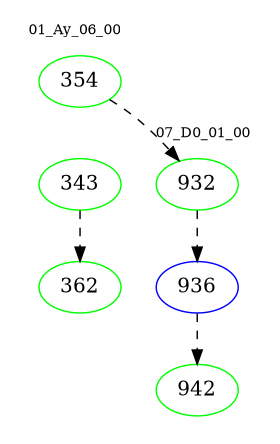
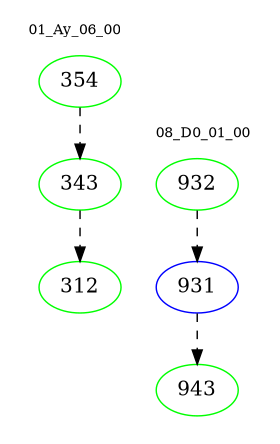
(154, 134) -> (80, 126)
(204, 134) -> (204, 134)
(80, 287) -> (80, 287)
(197, 287) -> (197, 287)
(197, 390) -> (197, 390)
